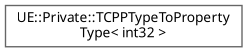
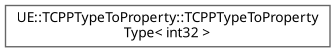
(124, 26) -> (168, 26)
